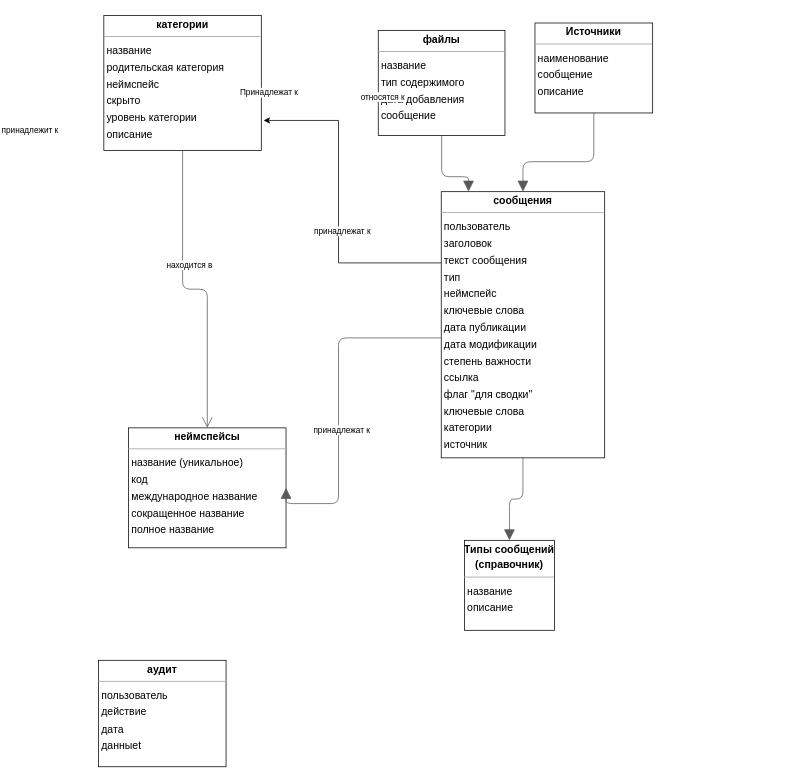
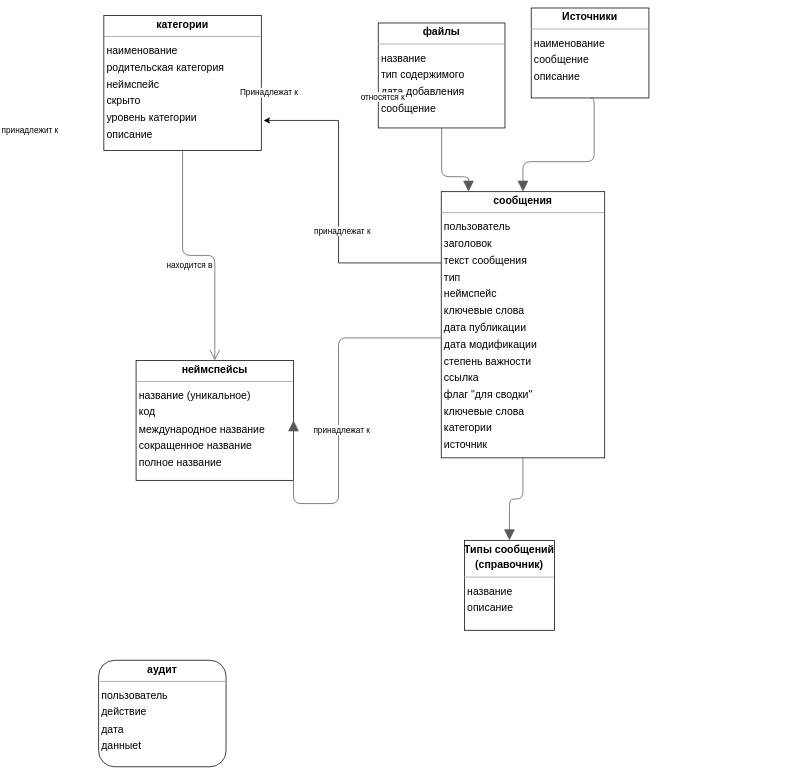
(167, 59) -> (167, 59)
(594, 68) -> (590, 53)
(442, 83) -> (442, 75)
(207, 488) -> (215, 420)
(162, 714) -> (162, 714)
